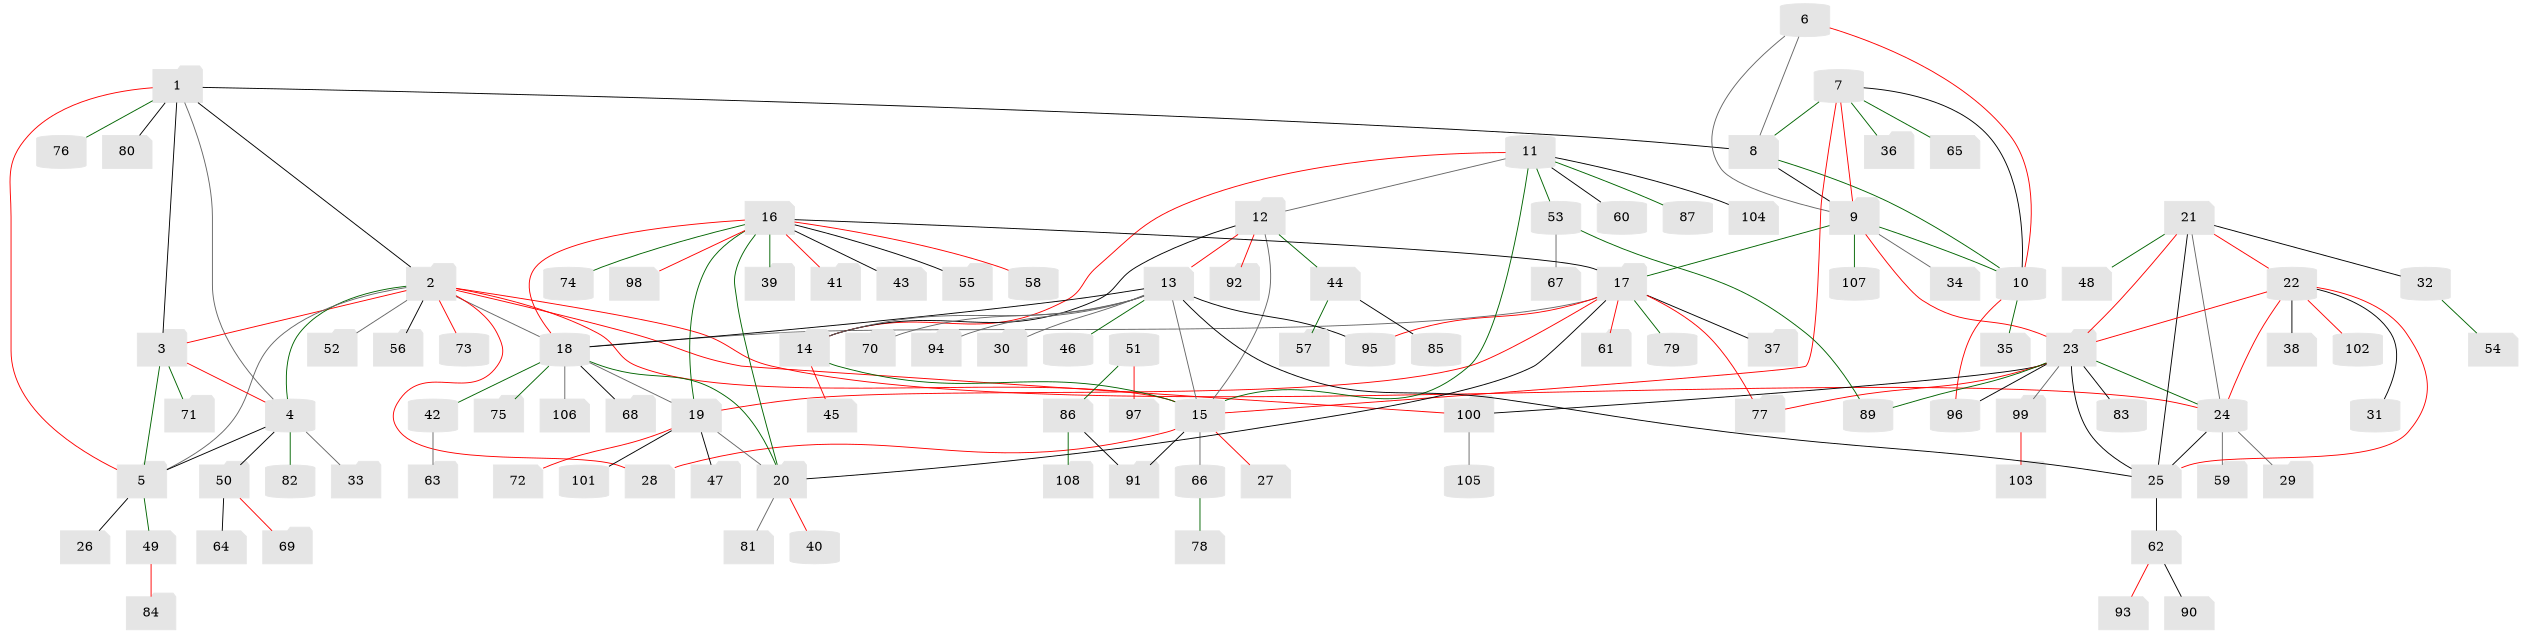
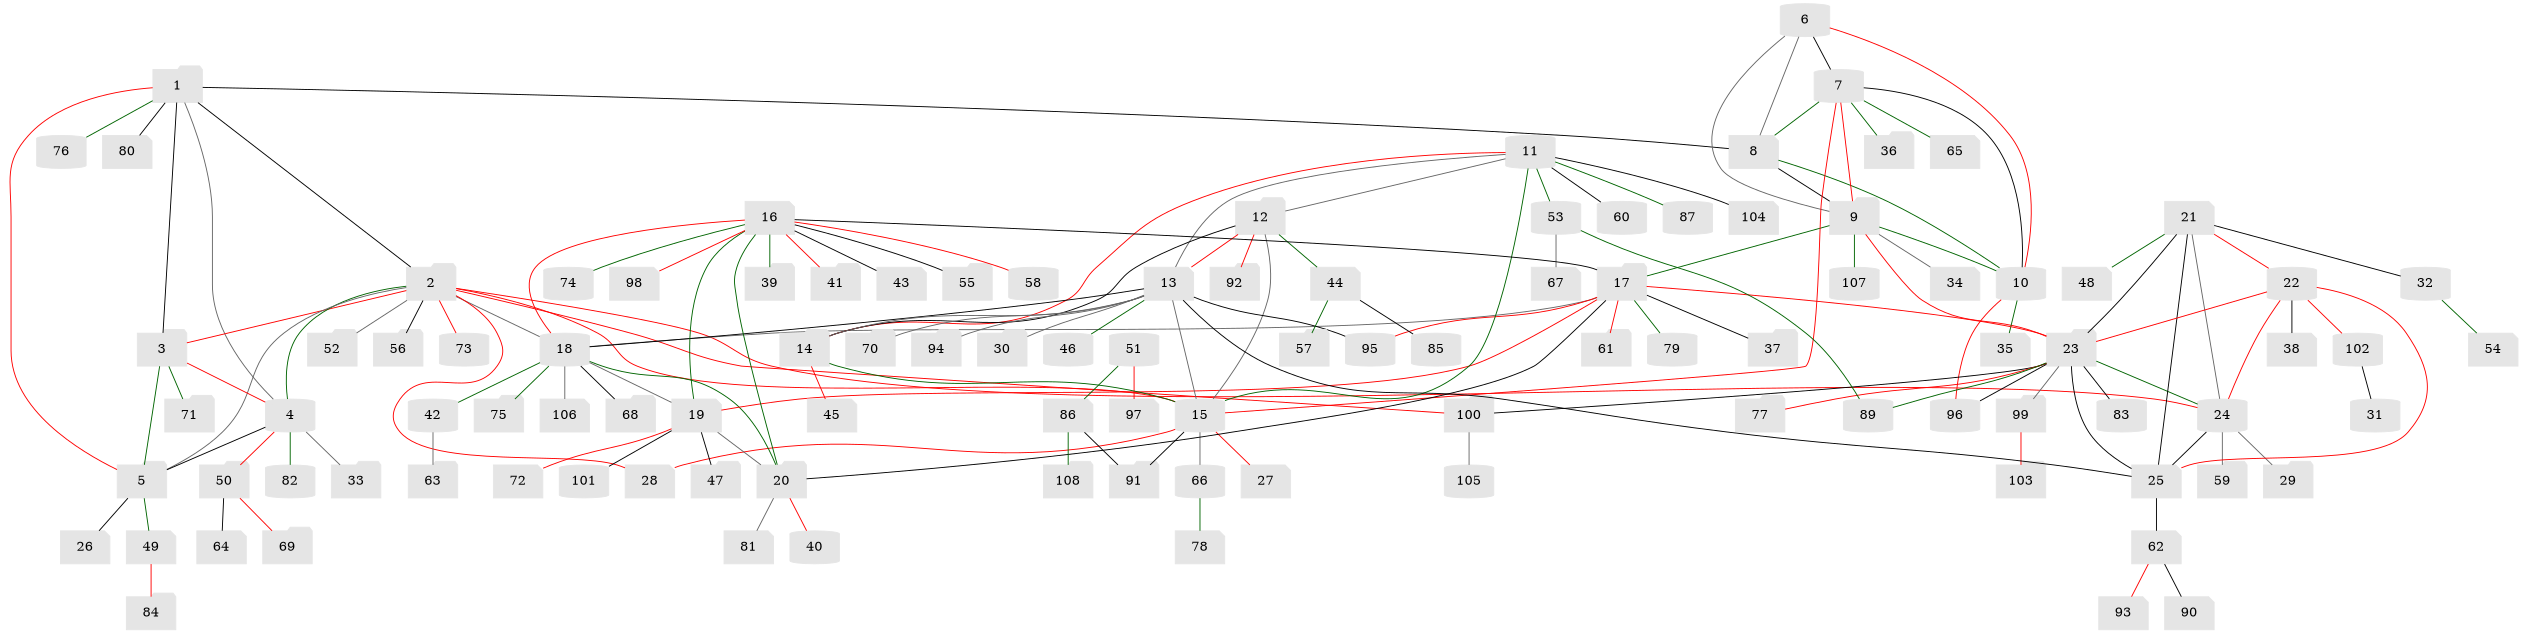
none -> (1822, 53)
none -> (1323, 174)
(2134, 285) -> (2134, 285)
(2385, 326) -> (2367, 383)
(1709, 337) -> (1848, 304)
(257, 448) -> (257, 448)
